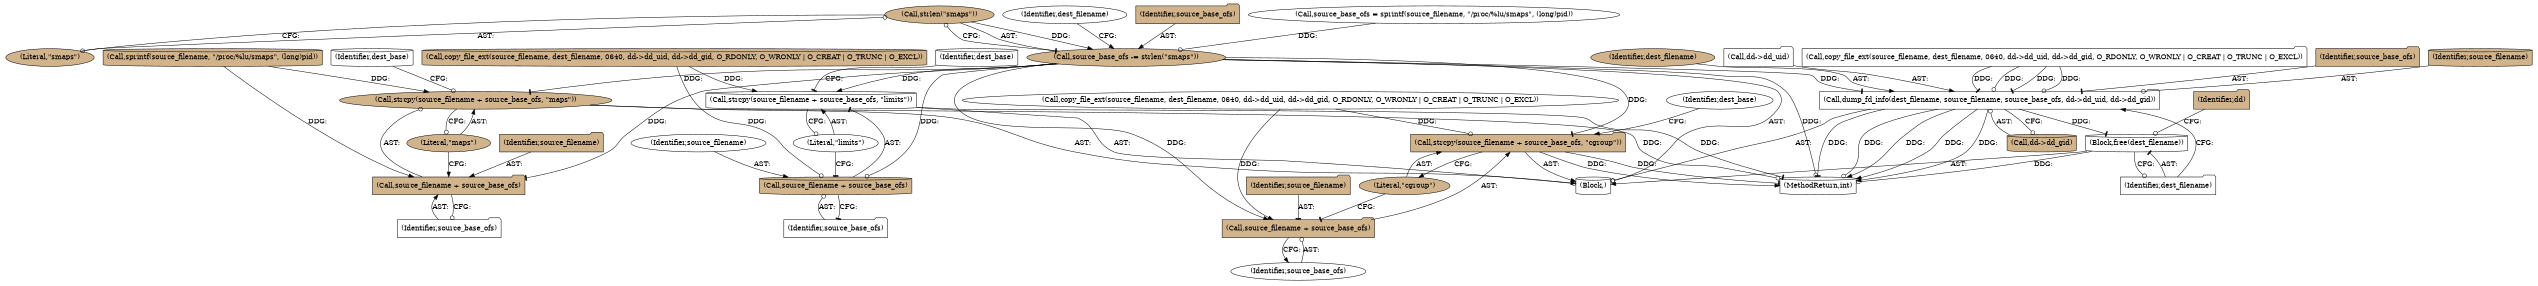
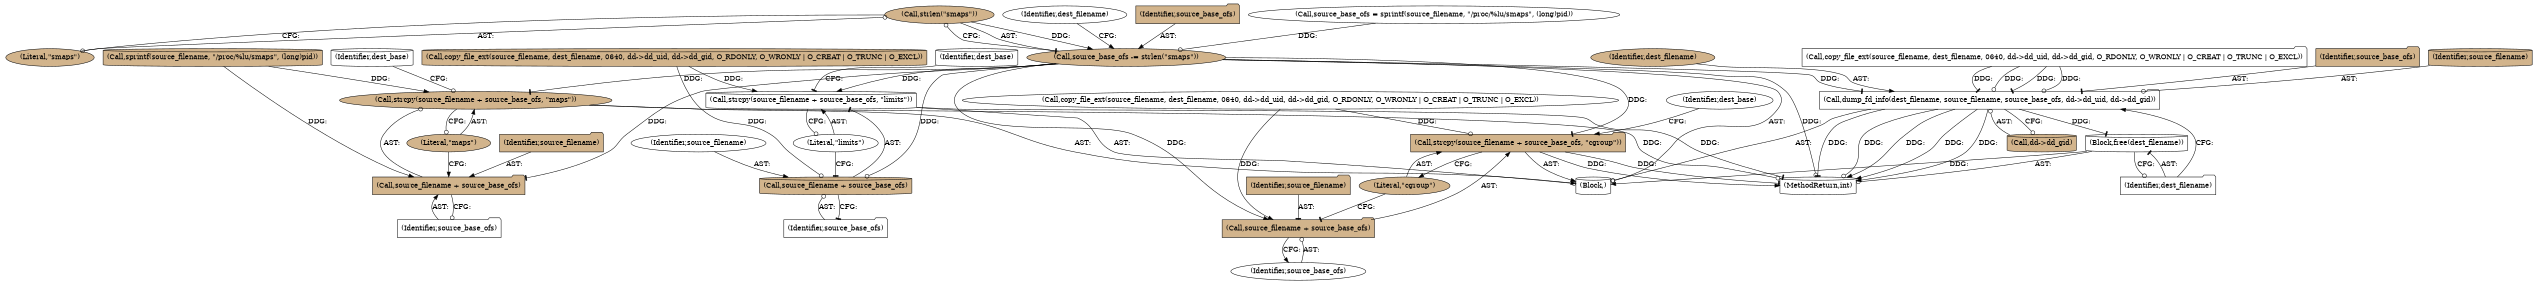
(1759, 58) -> none
(2222, 100) -> none
(1960, 164) -> (1960, 164)
(2044, 164) -> (2044, 164)
